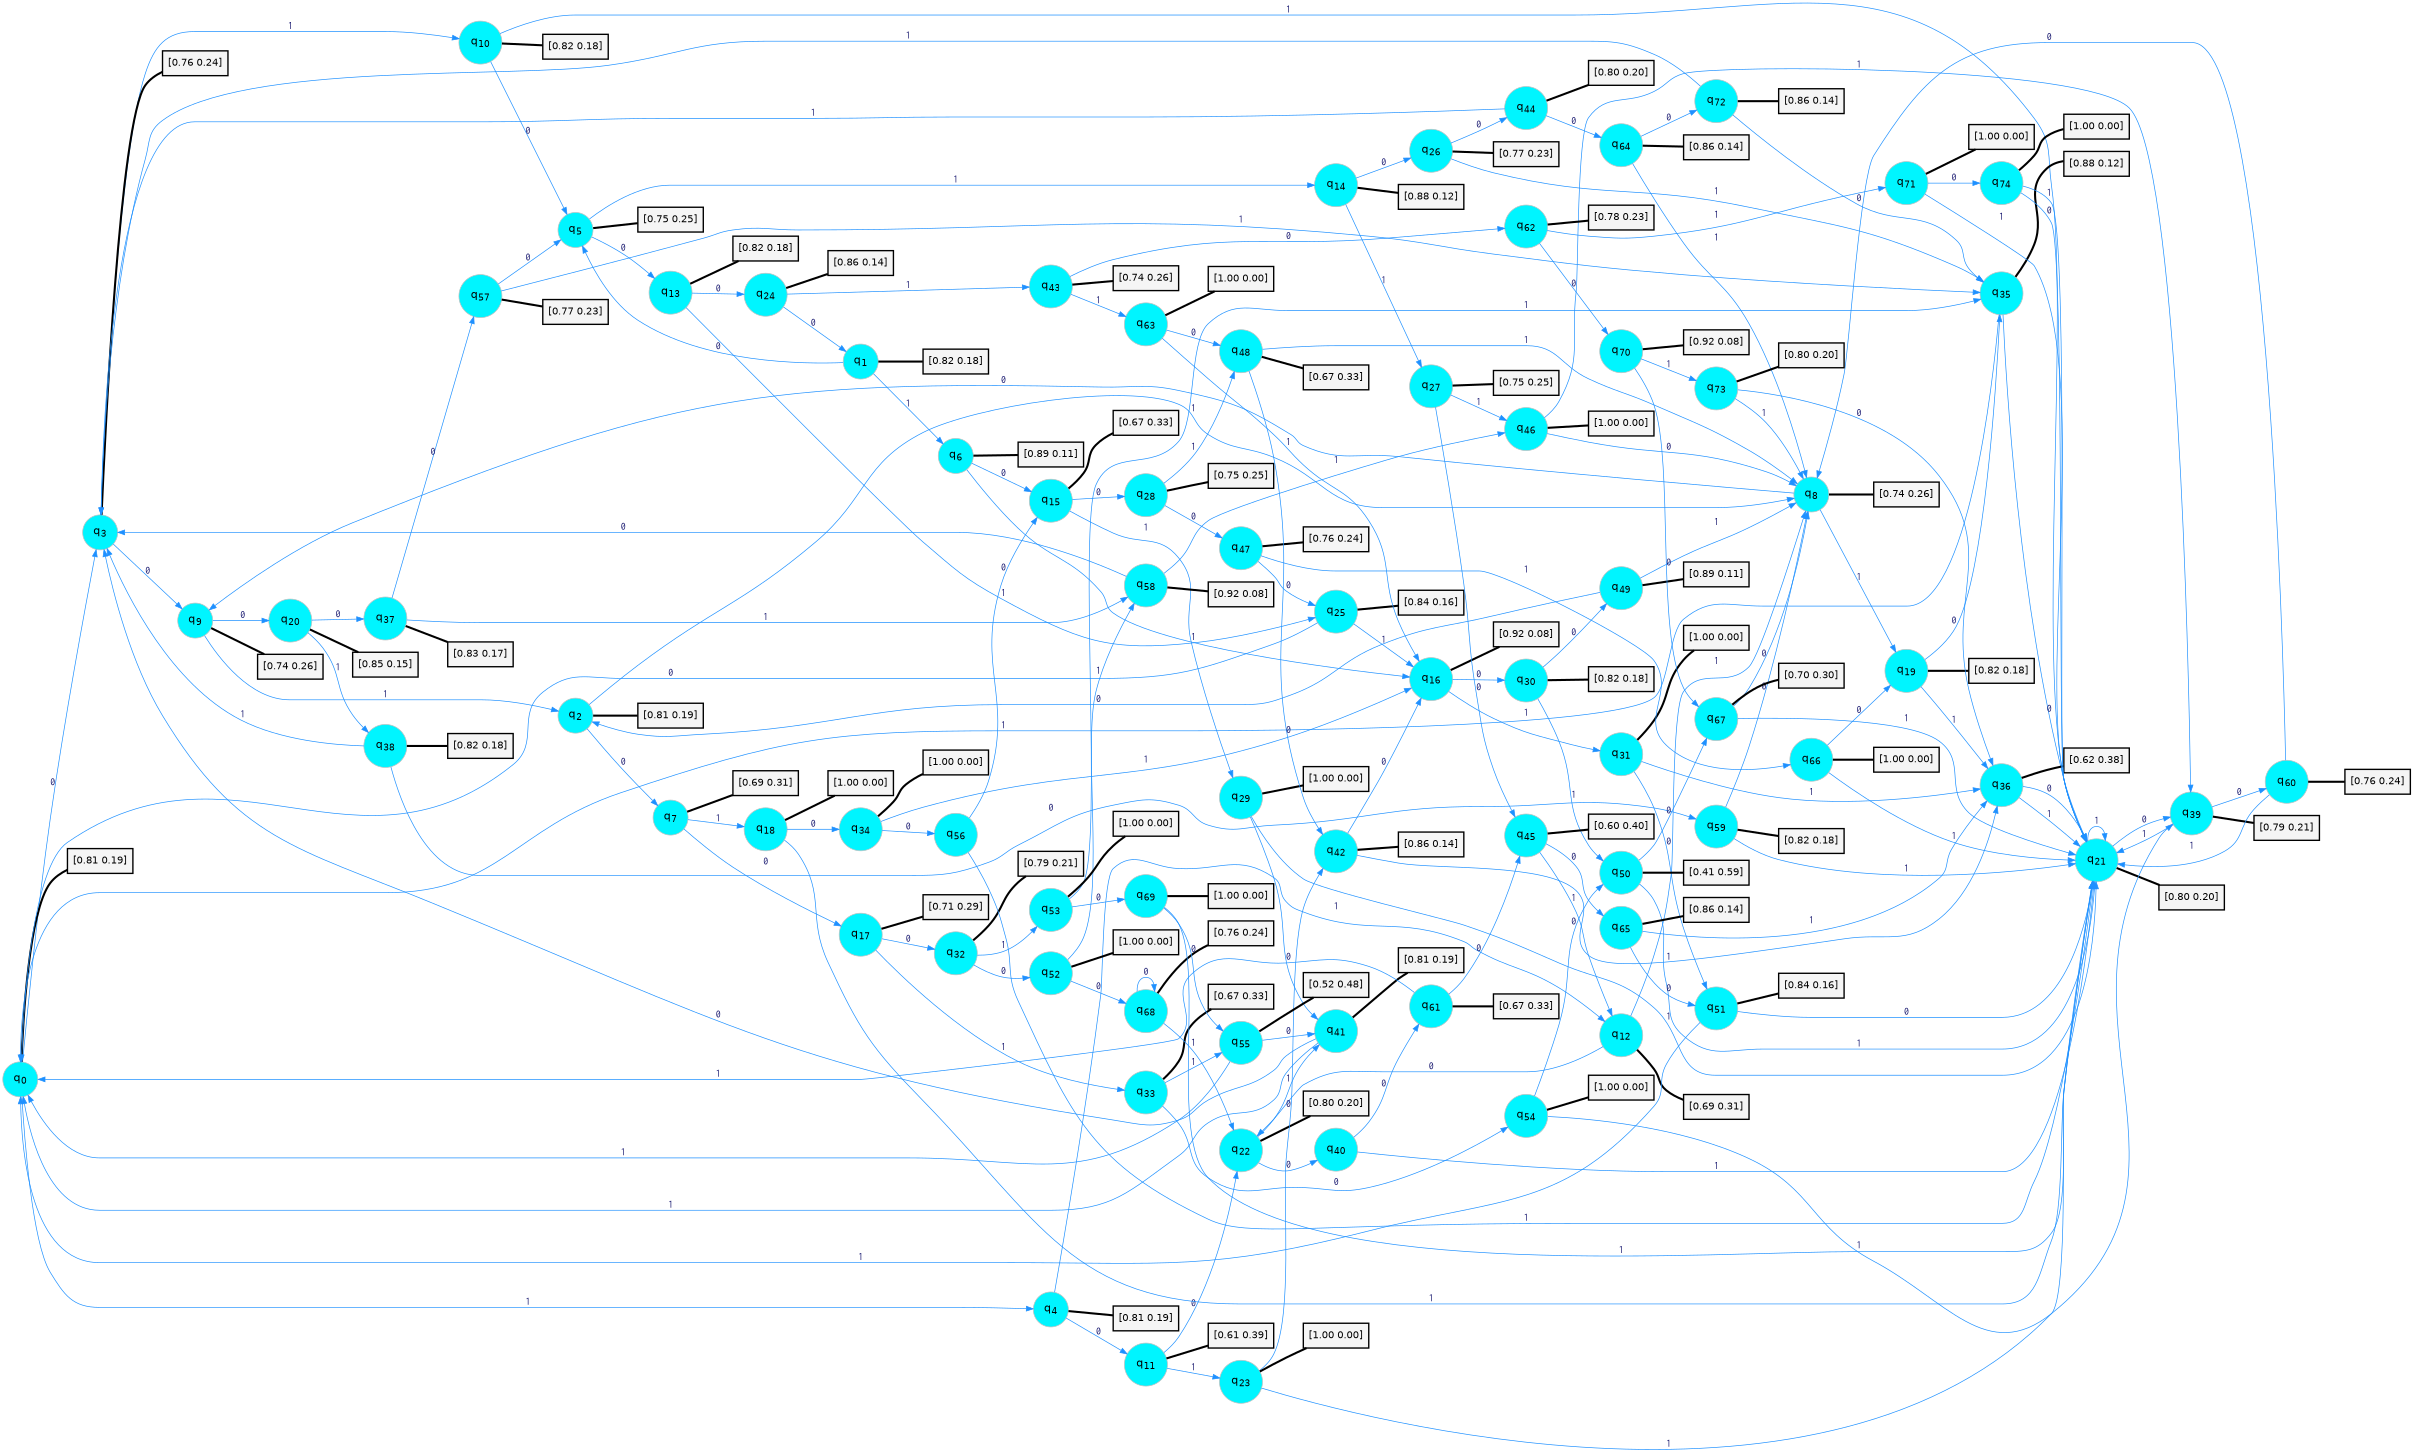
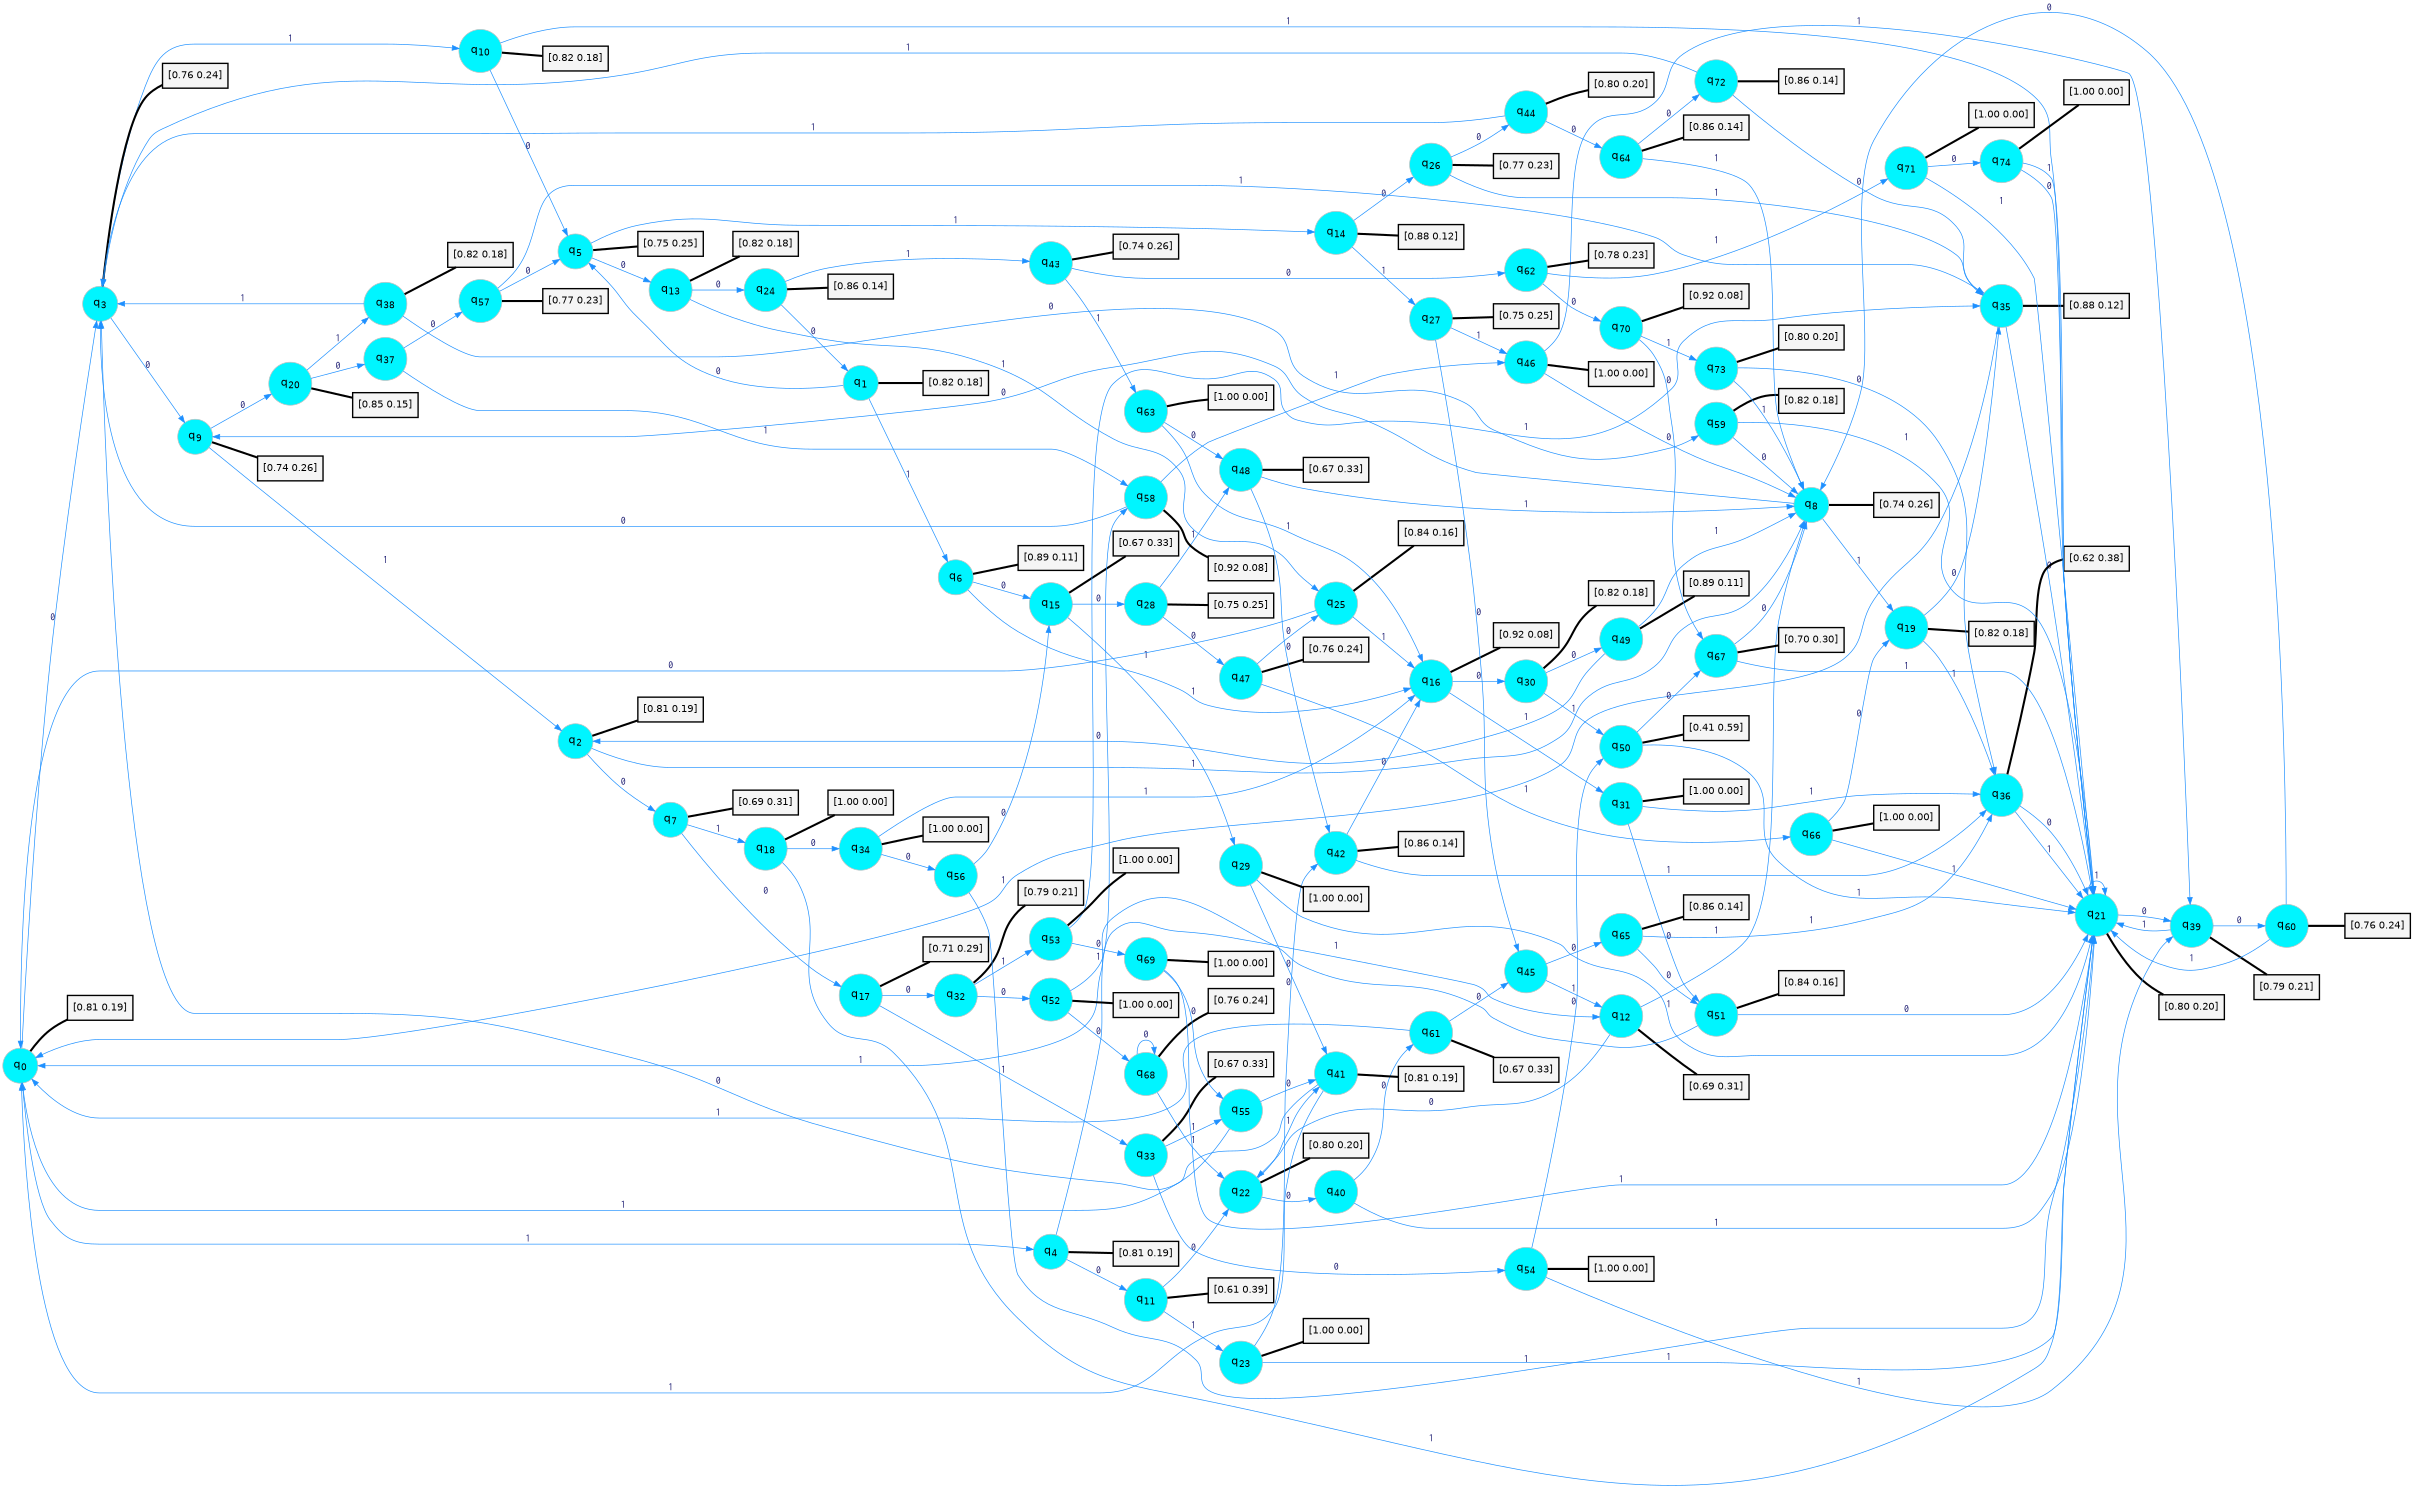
(480, 654) -> none
(1621, 827) -> none
(1336, 985) -> none
